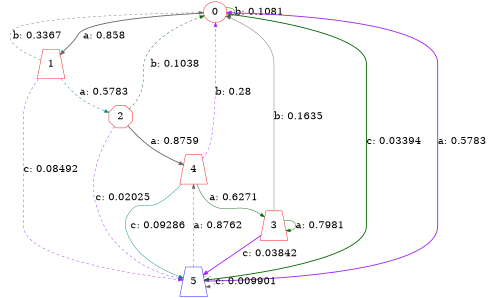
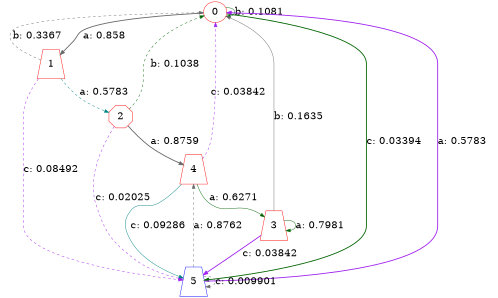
(241, 92) -> (241, 92)
